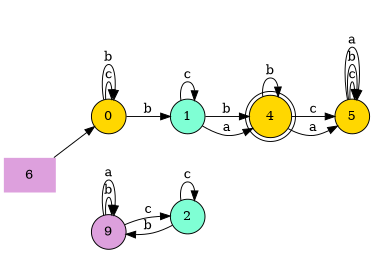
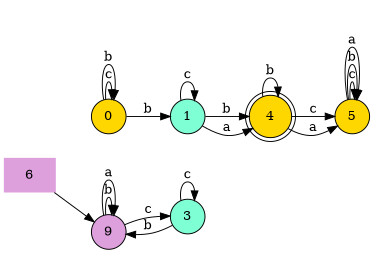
(70, 145) -> (70, 204)
(188, 217) -> (188, 217)
